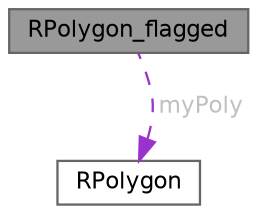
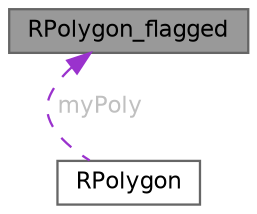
(152, 95) -> (49, 118)
